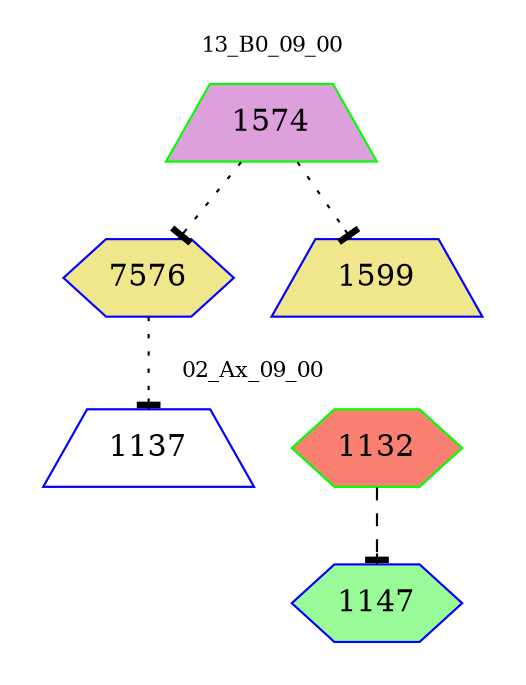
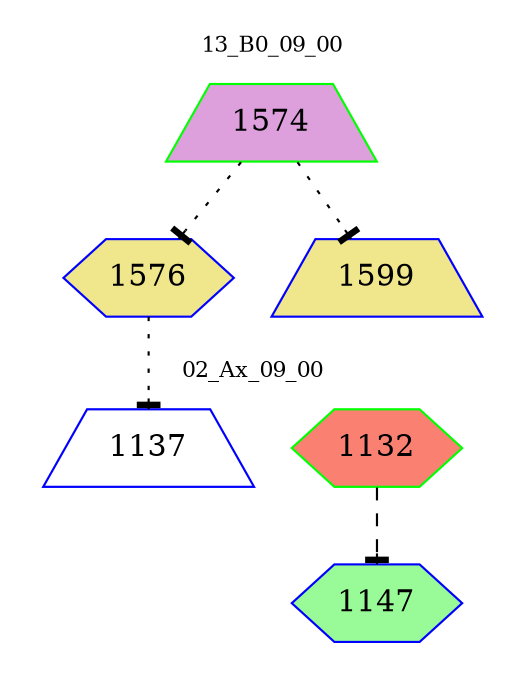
(149, 278) -> (149, 278)
